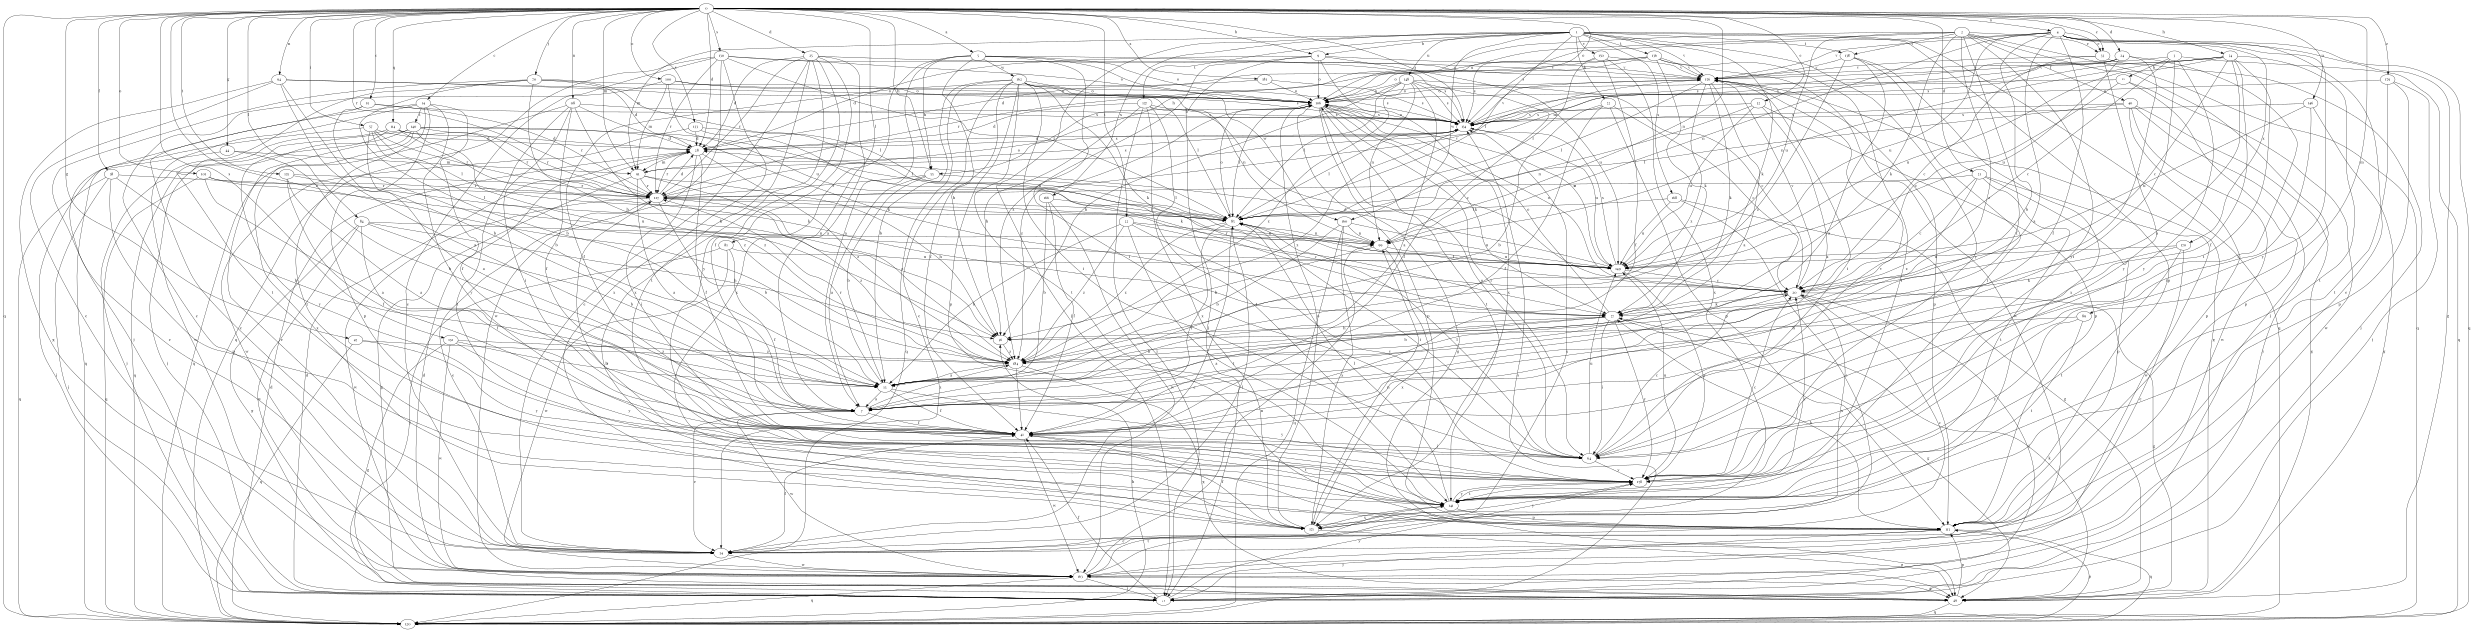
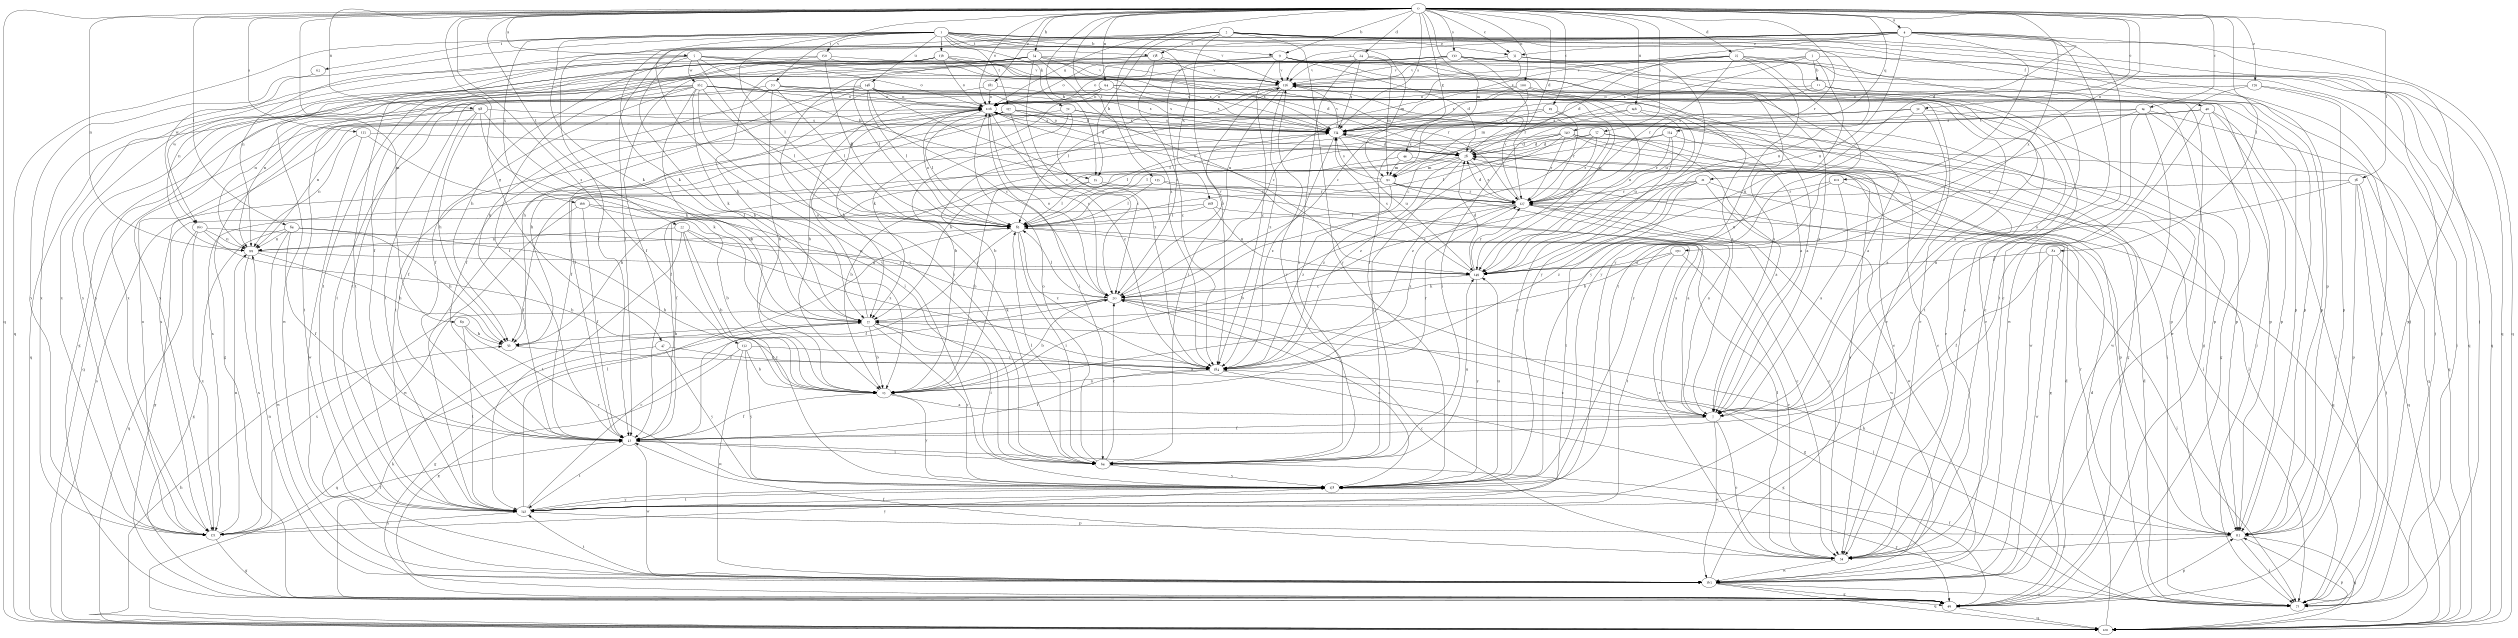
none -> (318, 71)
